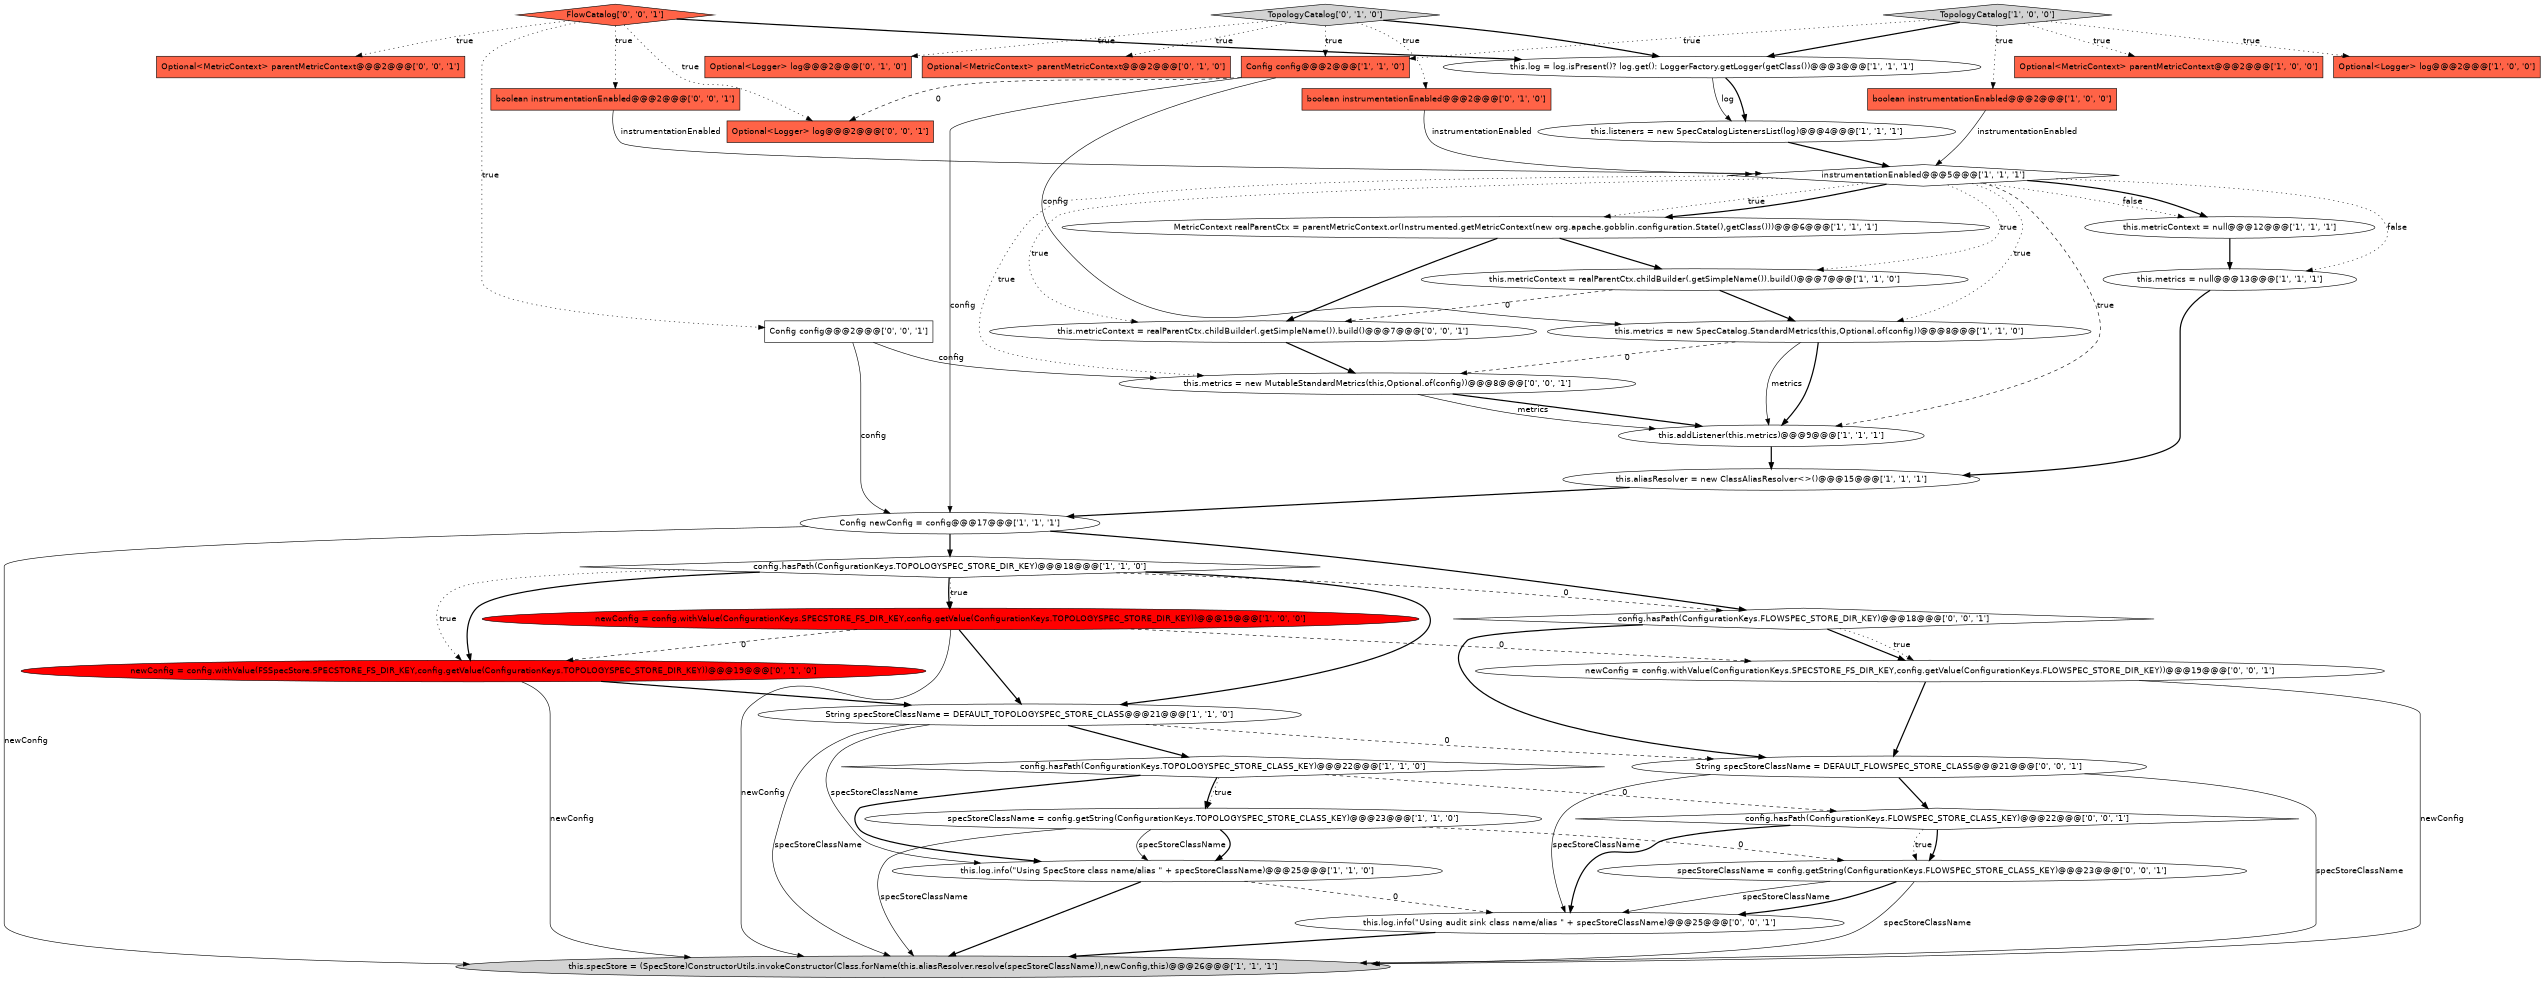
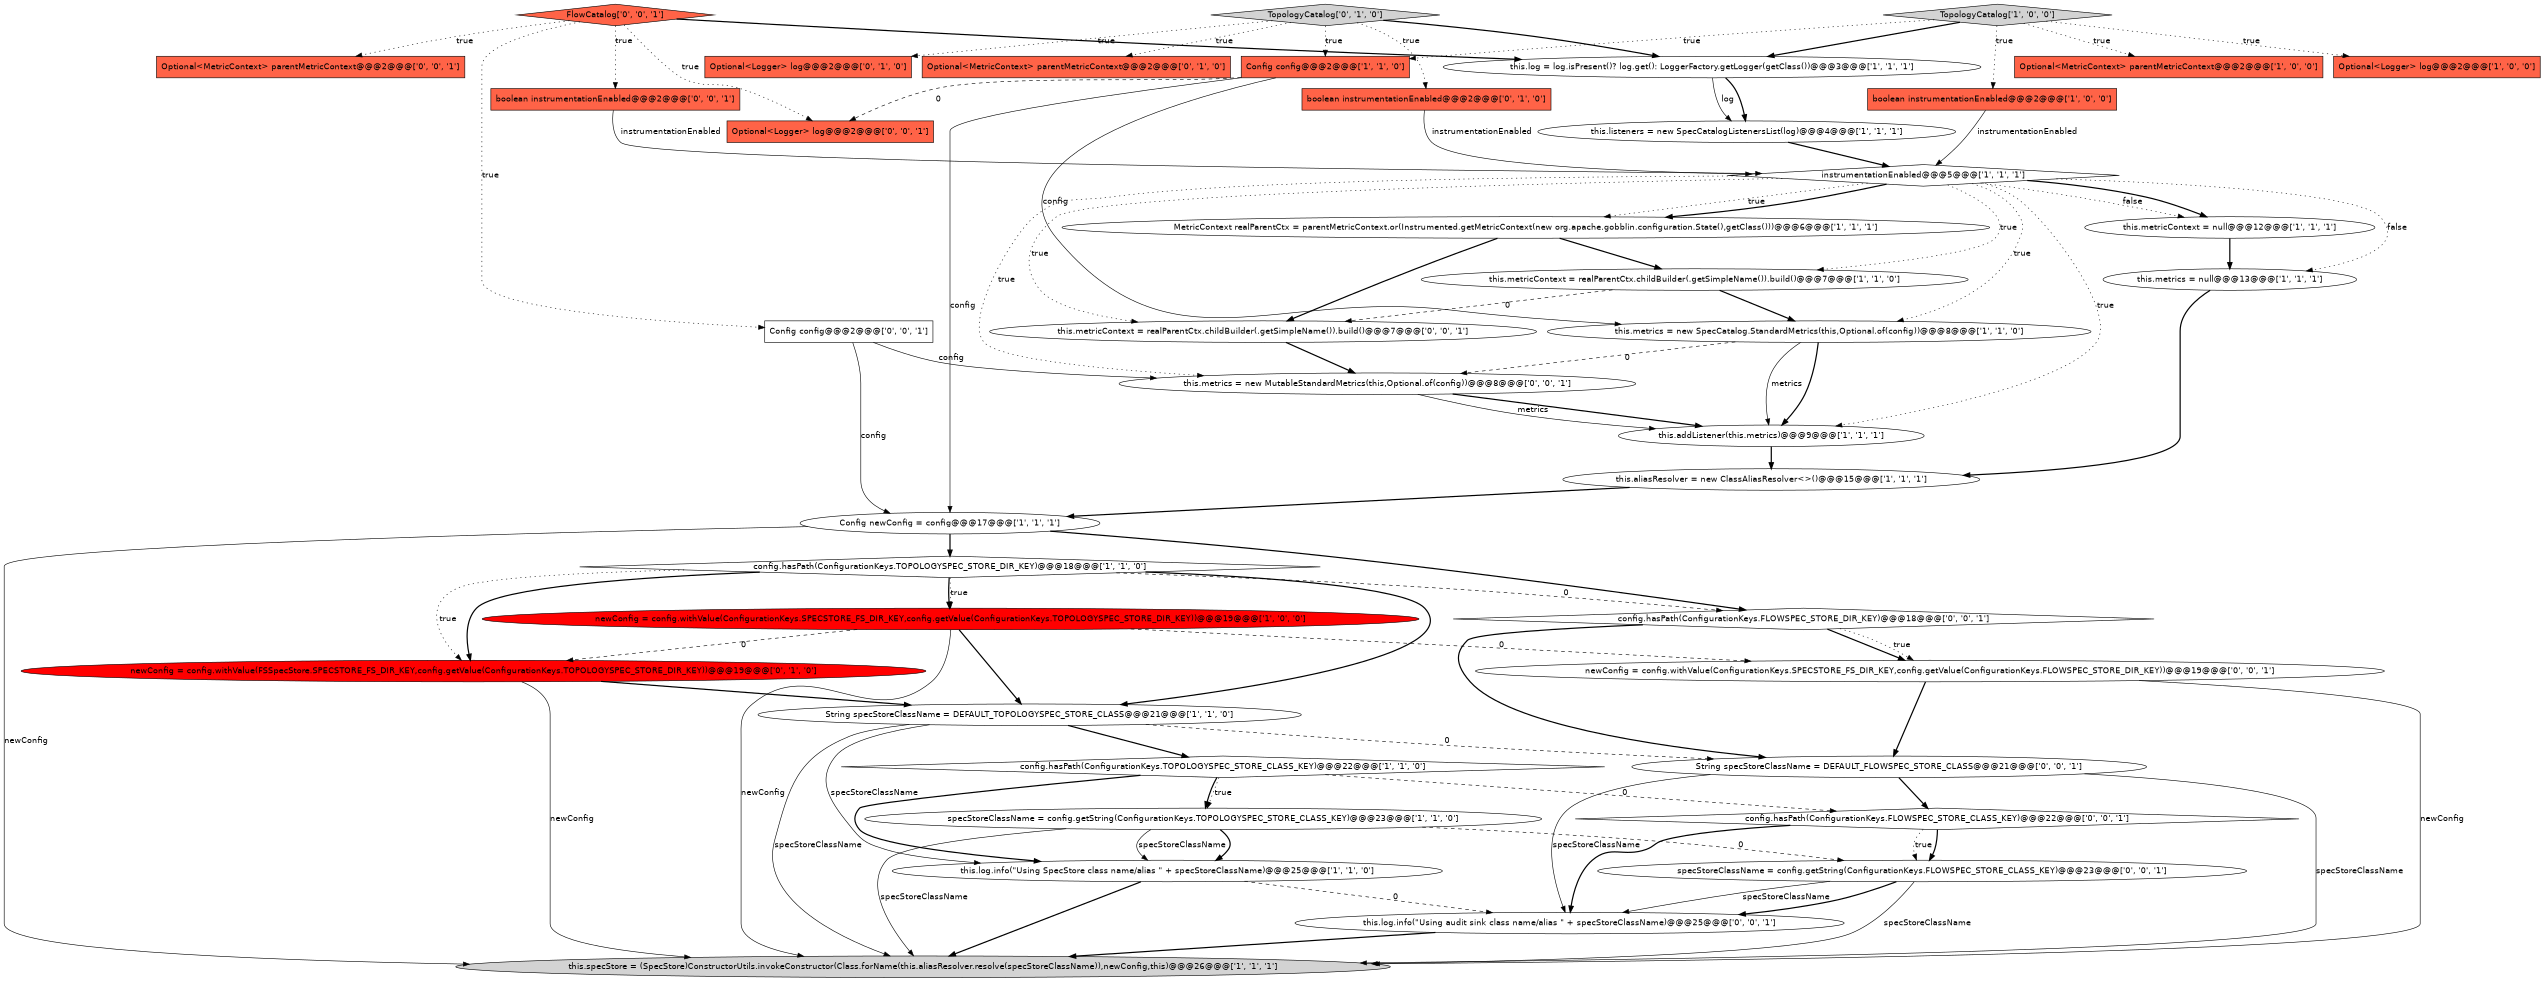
(2073, 361) -> (2073, 361)
